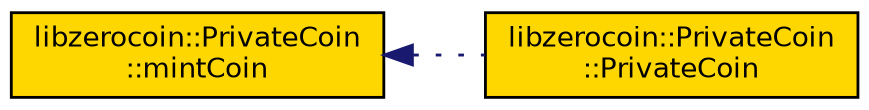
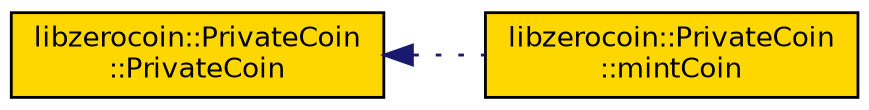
(449, 55) -> (449, 55)
